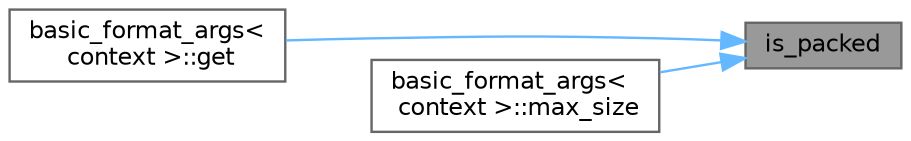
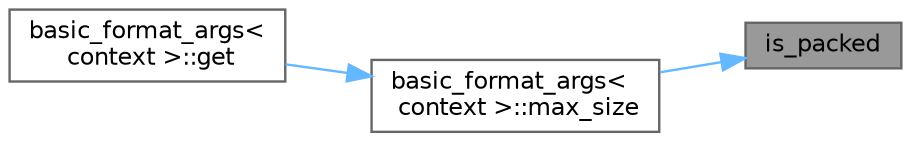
(503, 37) -> (316, 69)
